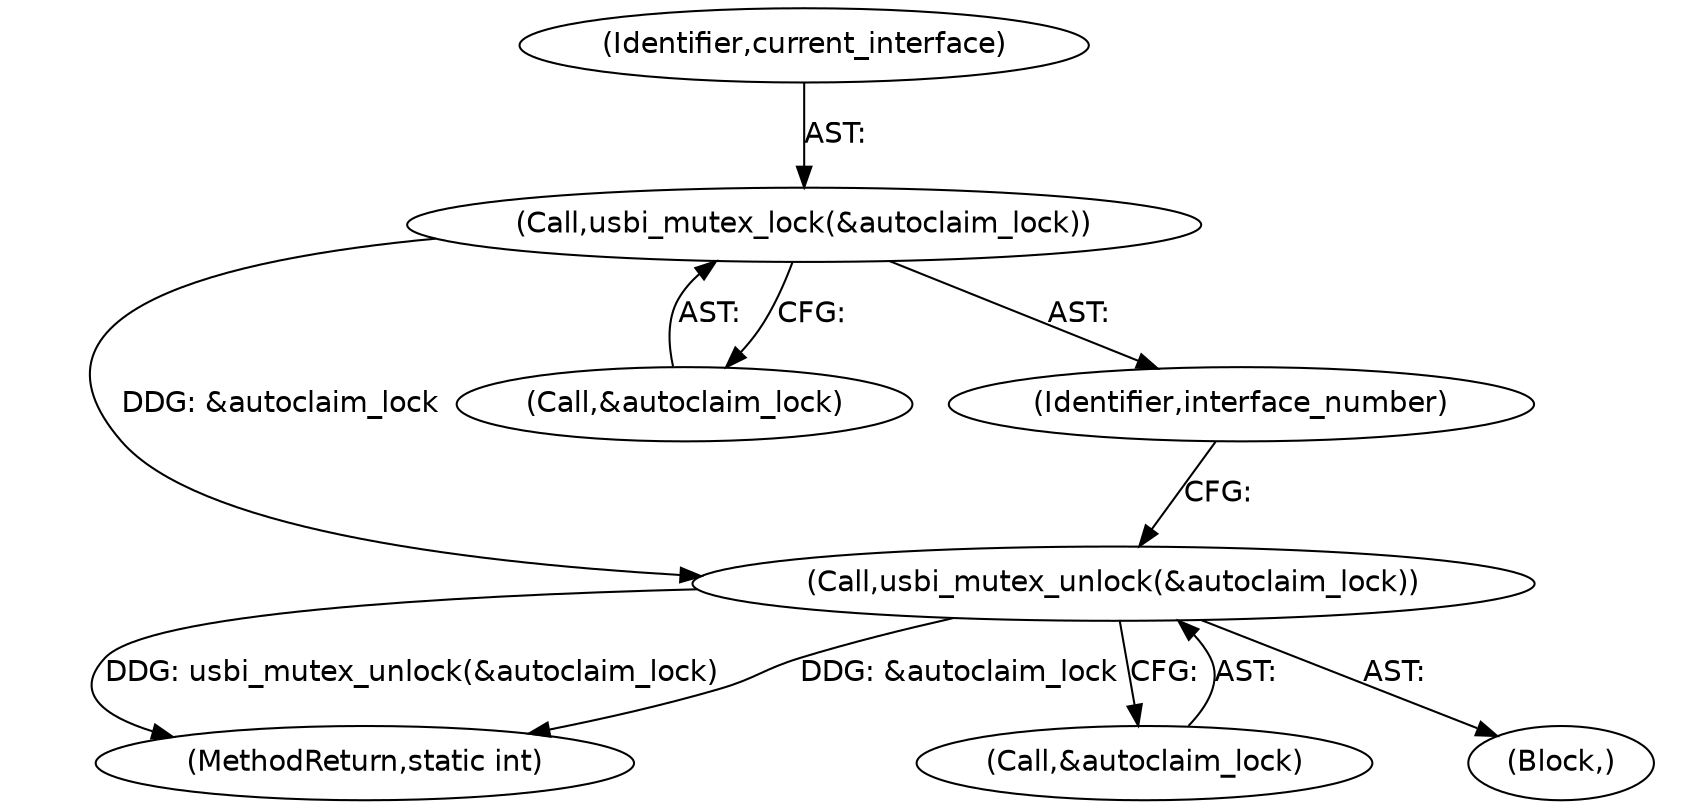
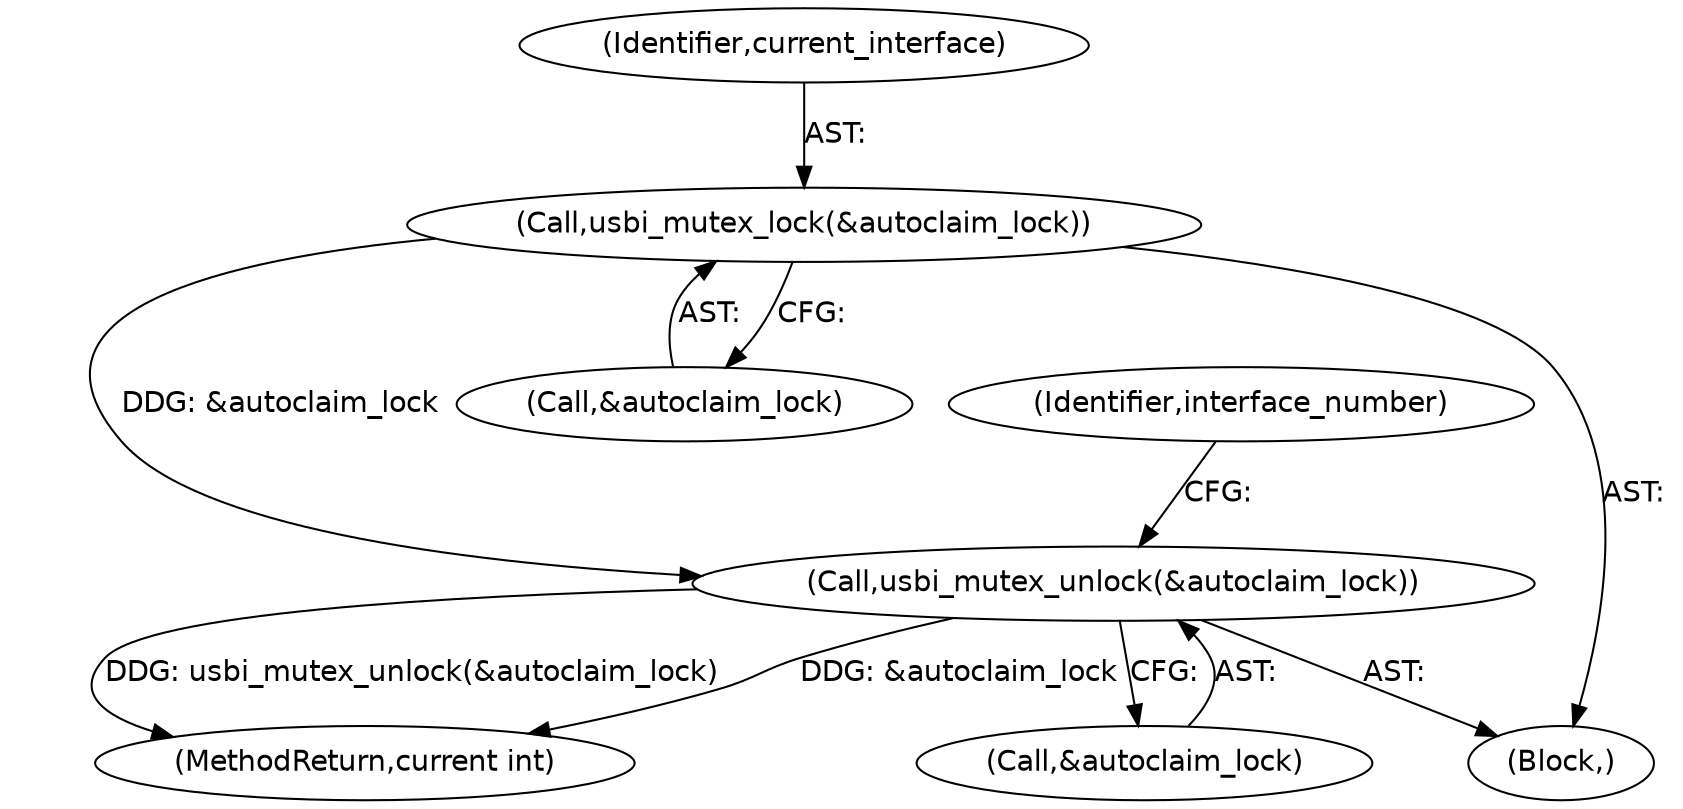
(1014, 311) -> (1513, 337)
(365, 763) -> (365, 763)
